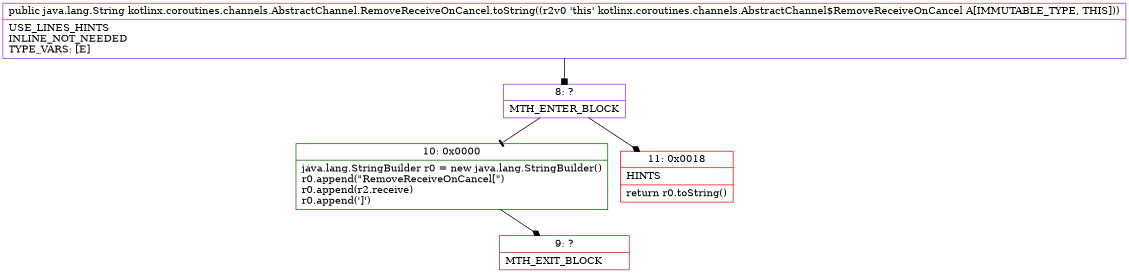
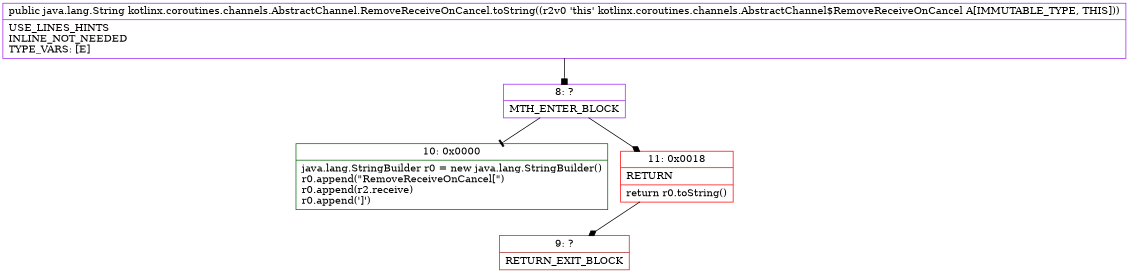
(644, 176) -> (650, 176)
(516, 220) -> (618, 216)
(554, 261) -> (564, 261)
